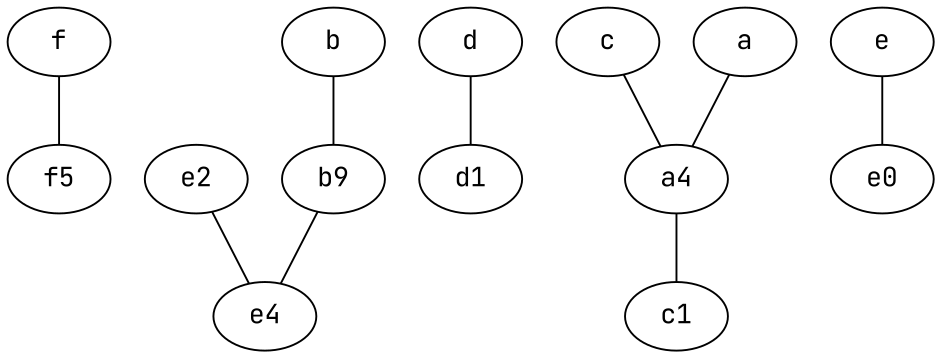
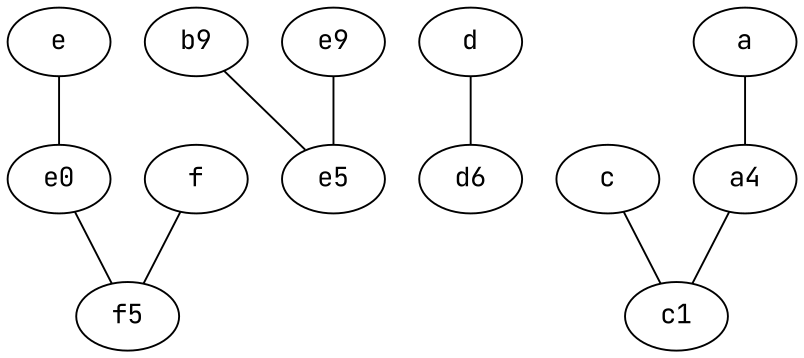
(333, 42) -> none
(642, 111) -> (642, 248)
(196, 179) -> (333, 42)
(471, 179) -> (471, 179)
none -> (93, 248)
(265, 316) -> (333, 179)
